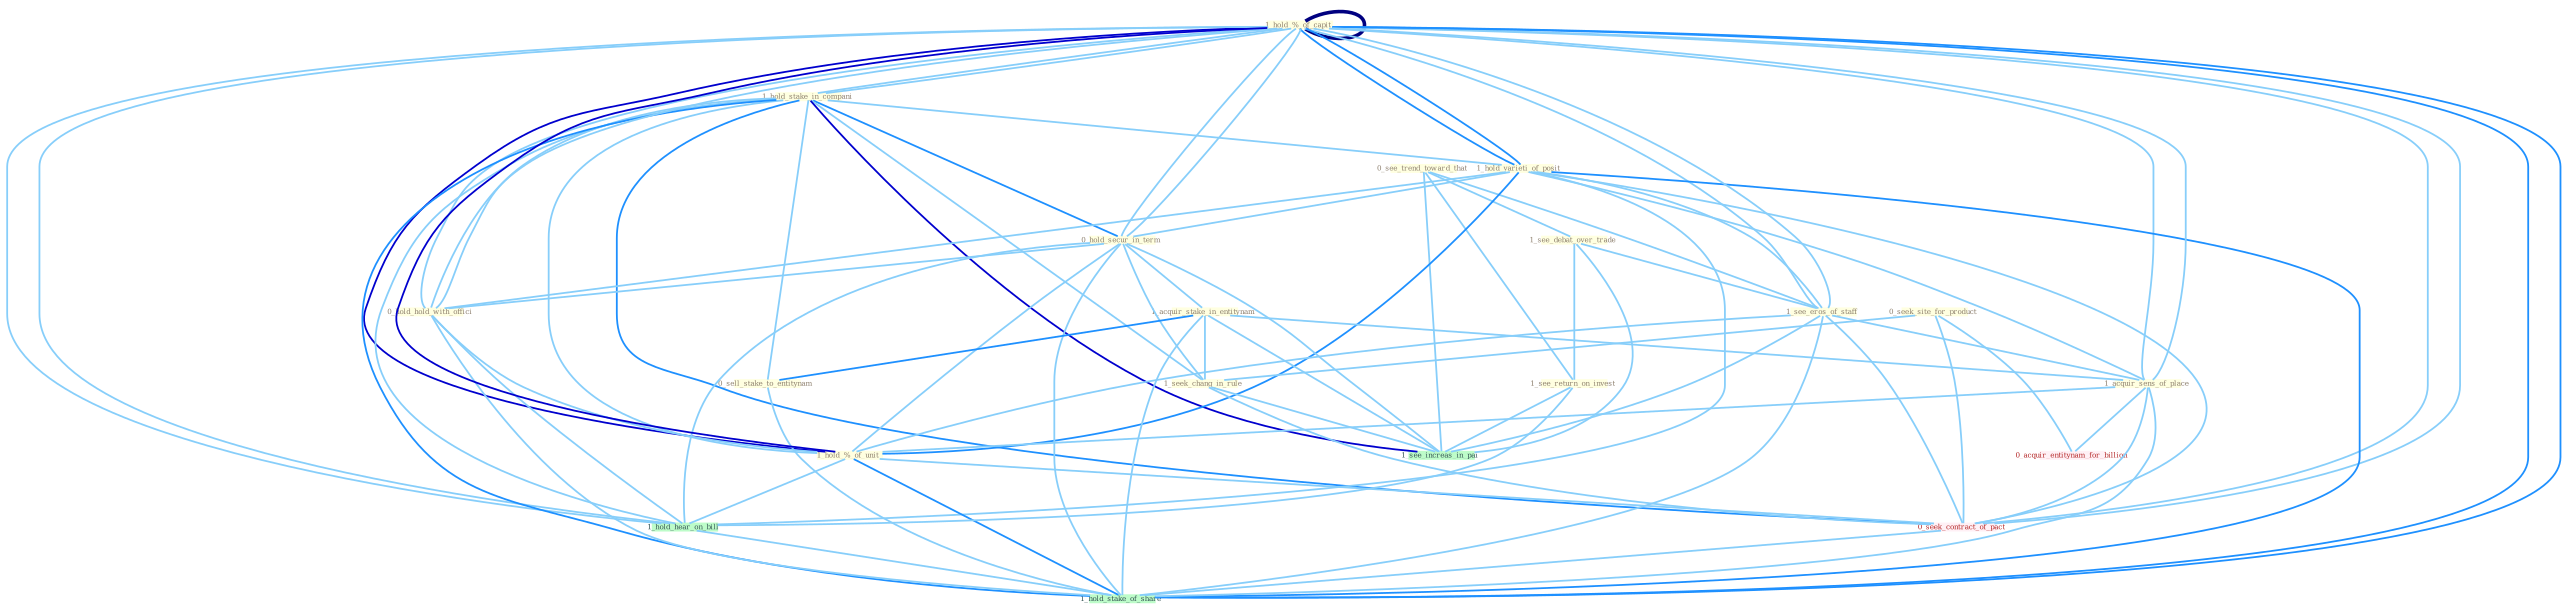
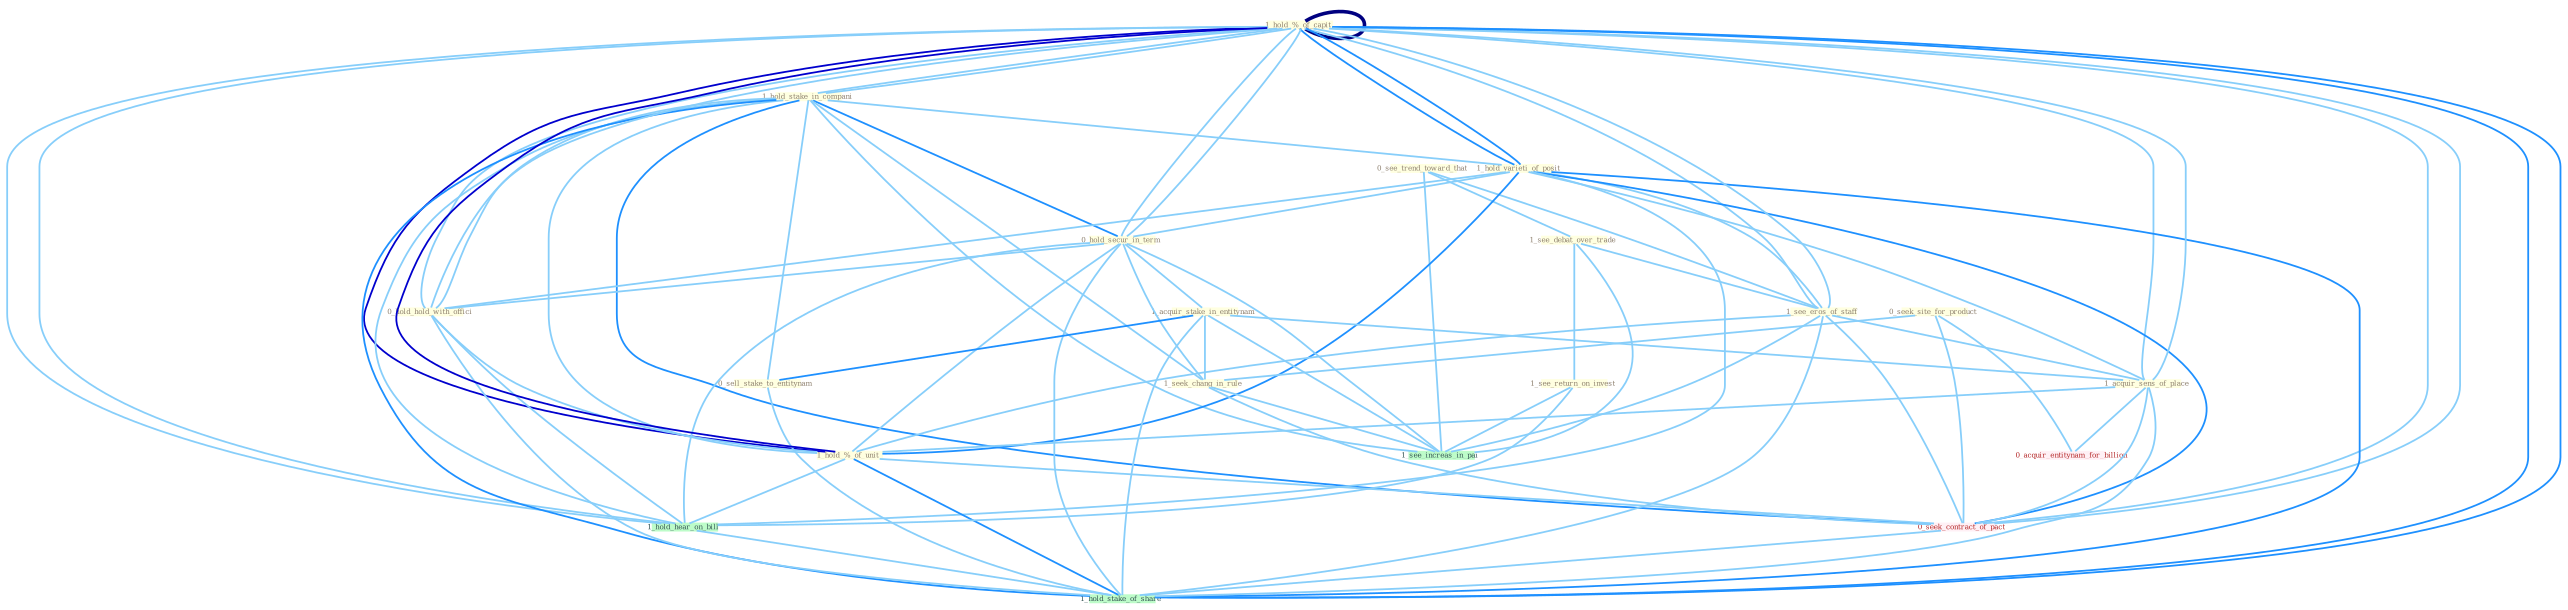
(1499, 276) -> none
(2023, 283) -> (2023, 283)
(1093, 351) -> (1093, 351)
